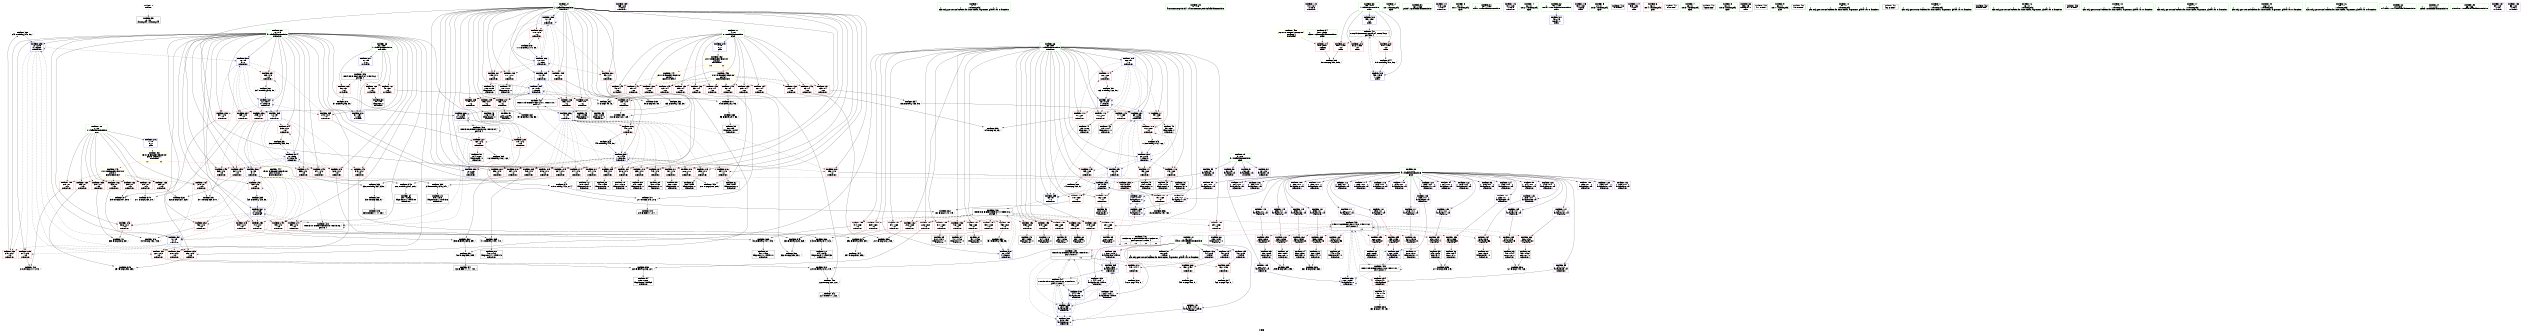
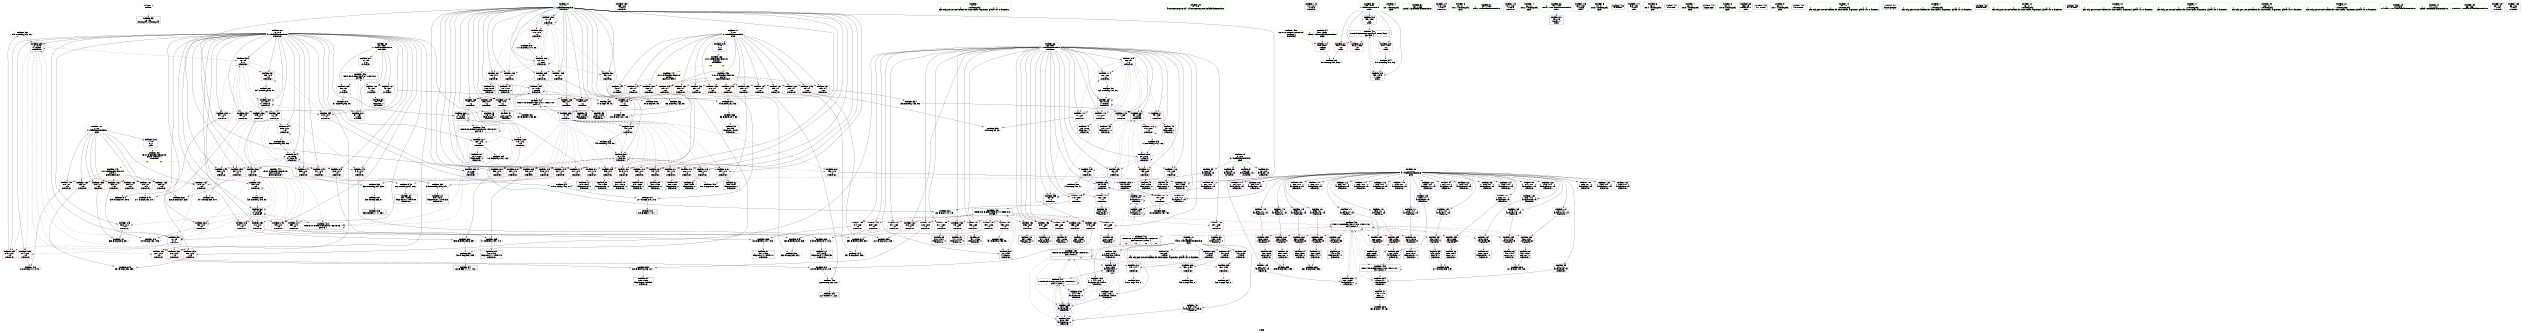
(1890, 8) -> (1890, 8)
(853, 15) -> (1038, 18)
none -> (775, 89)
(97, 132) -> (97, 132)
(571, 139) -> (568, 126)
(529, 175) -> (529, 175)
(196, 214) -> (228, 181)
